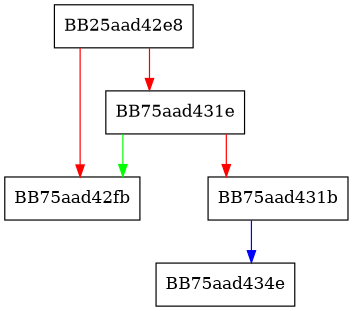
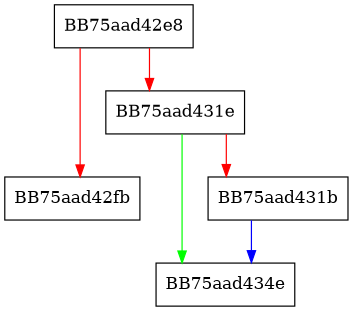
(124, 26) -> (124, 26)
(123, 149) -> (182, 193)
